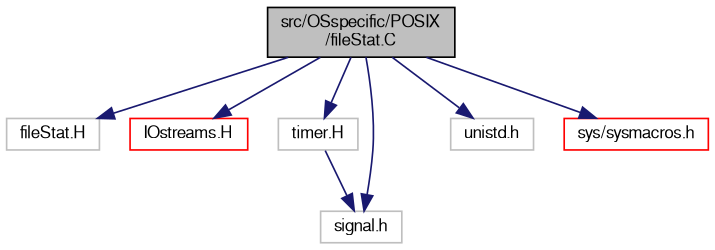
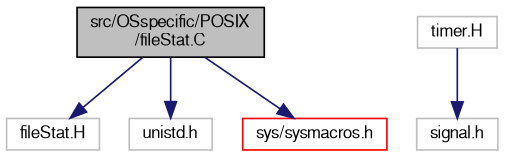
(341, 80) -> none
(373, 126) -> none
(189, 134) -> none
